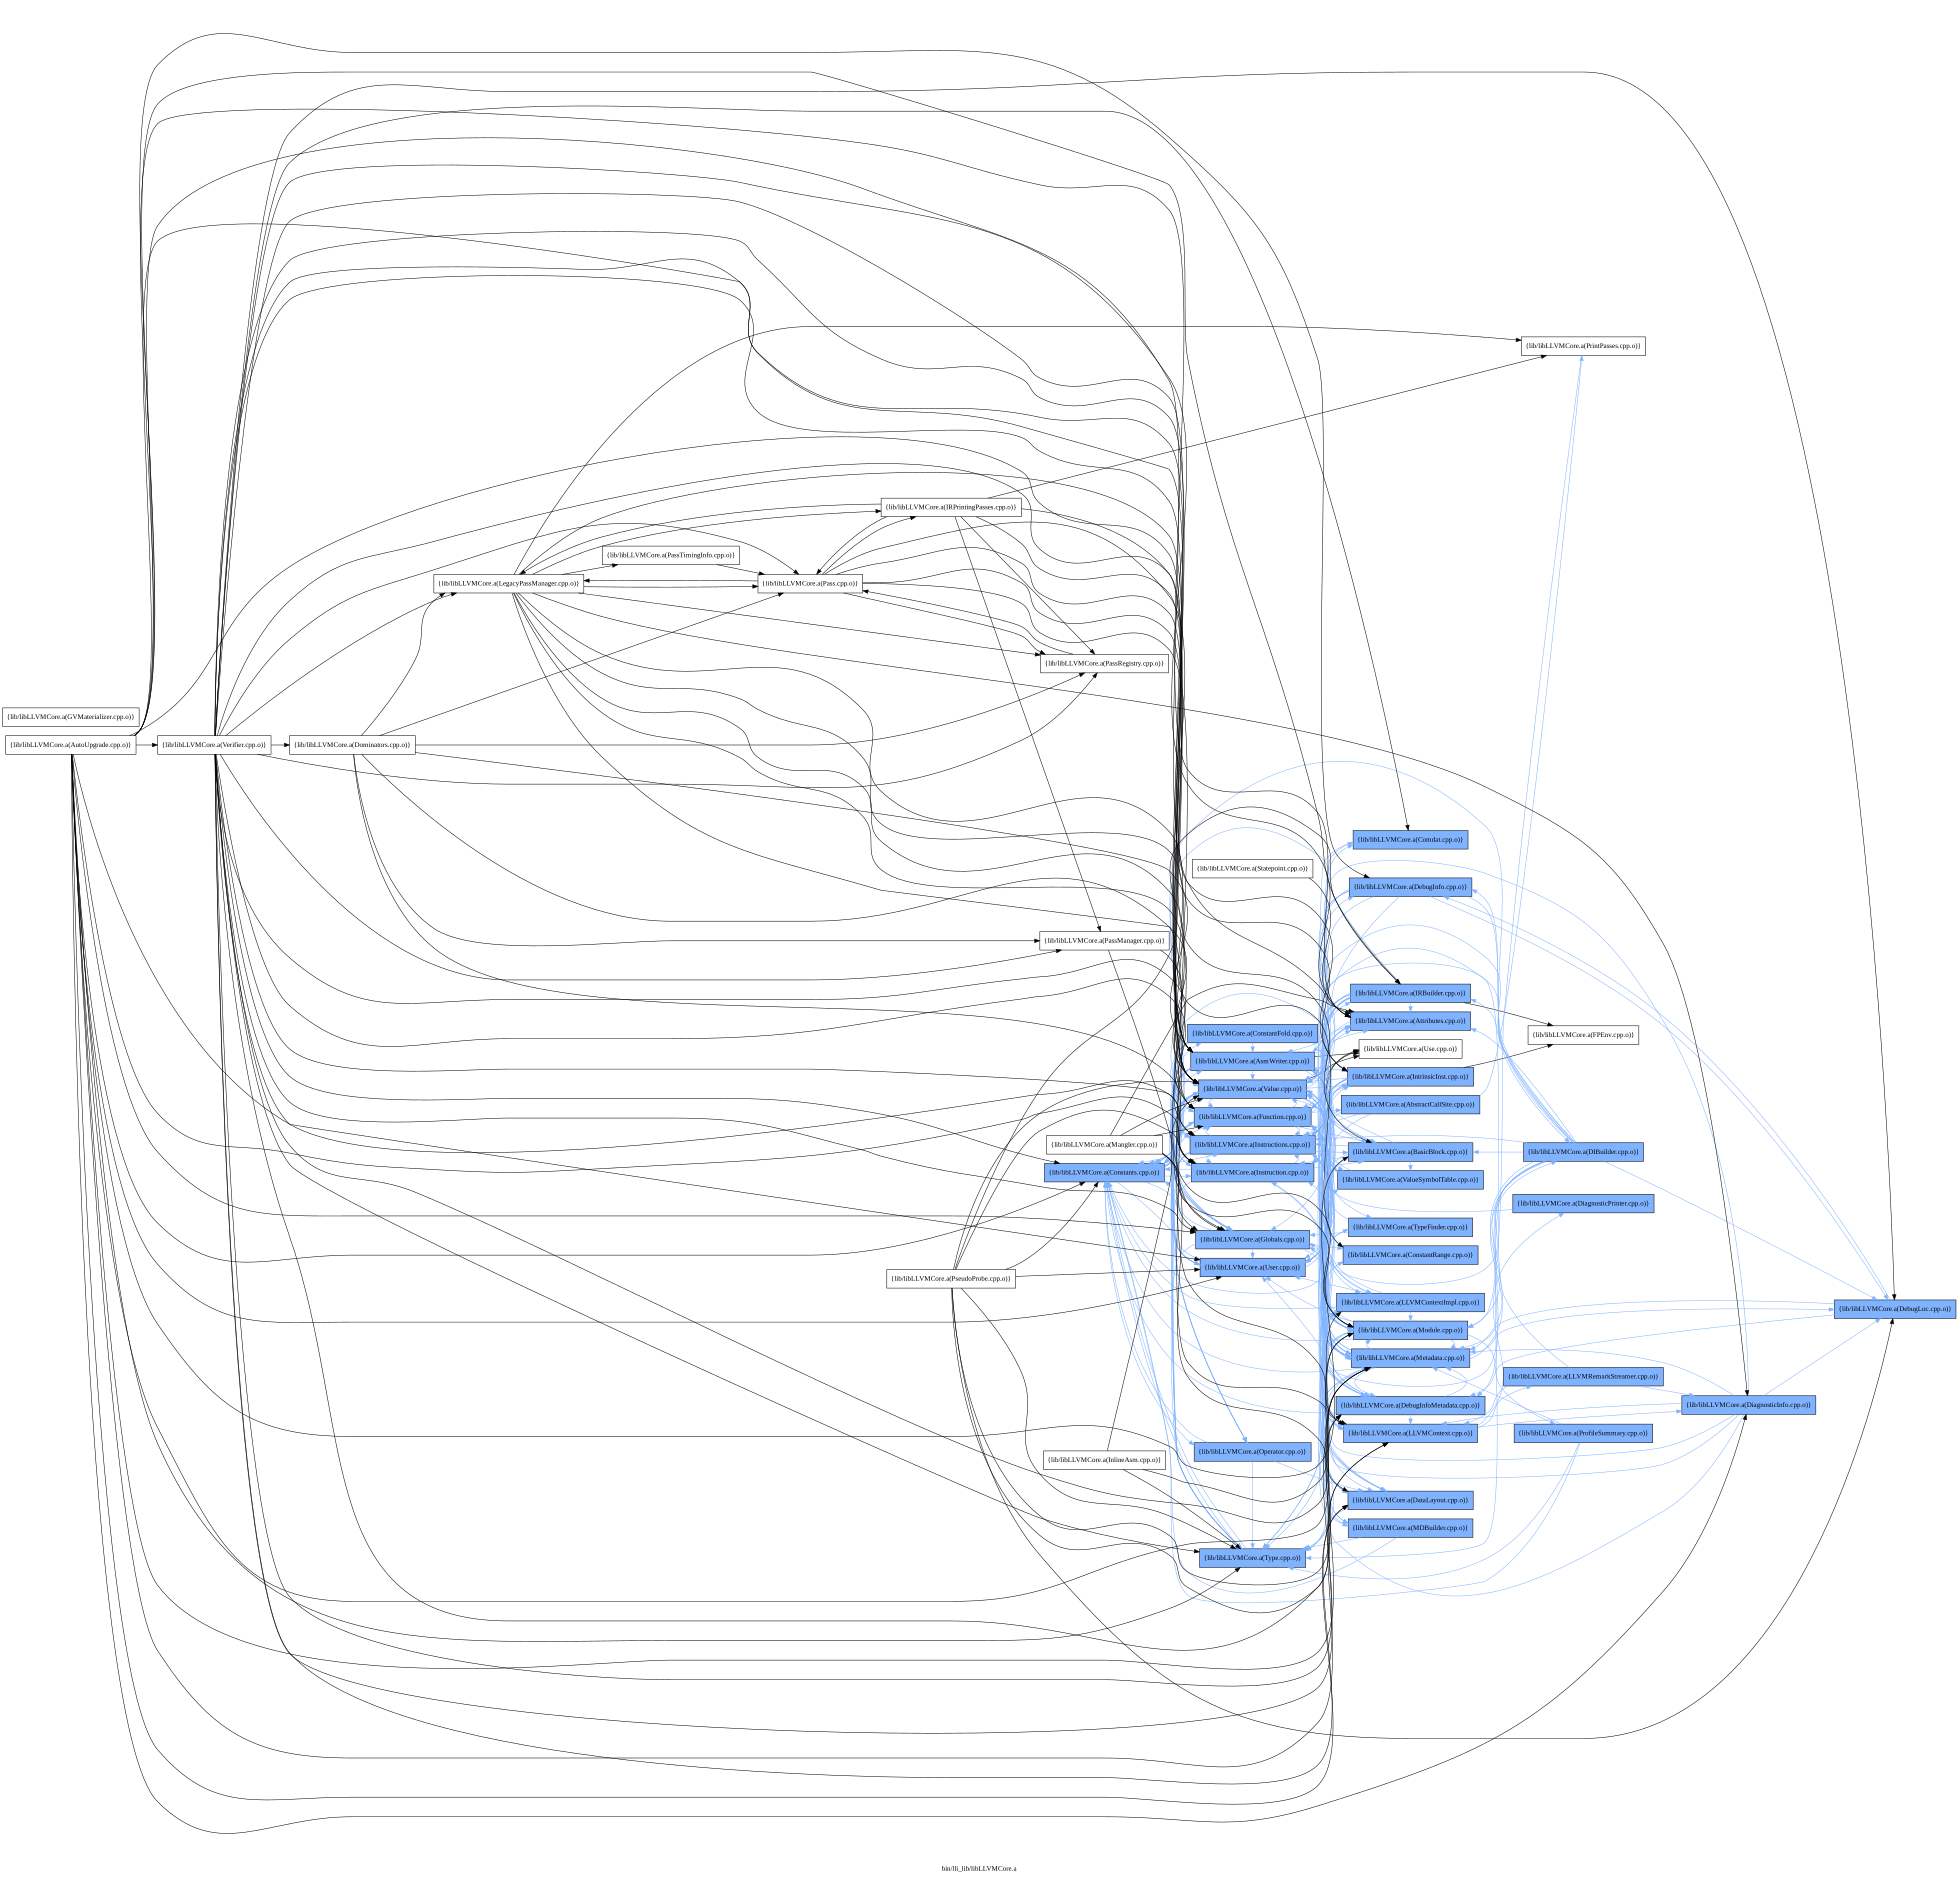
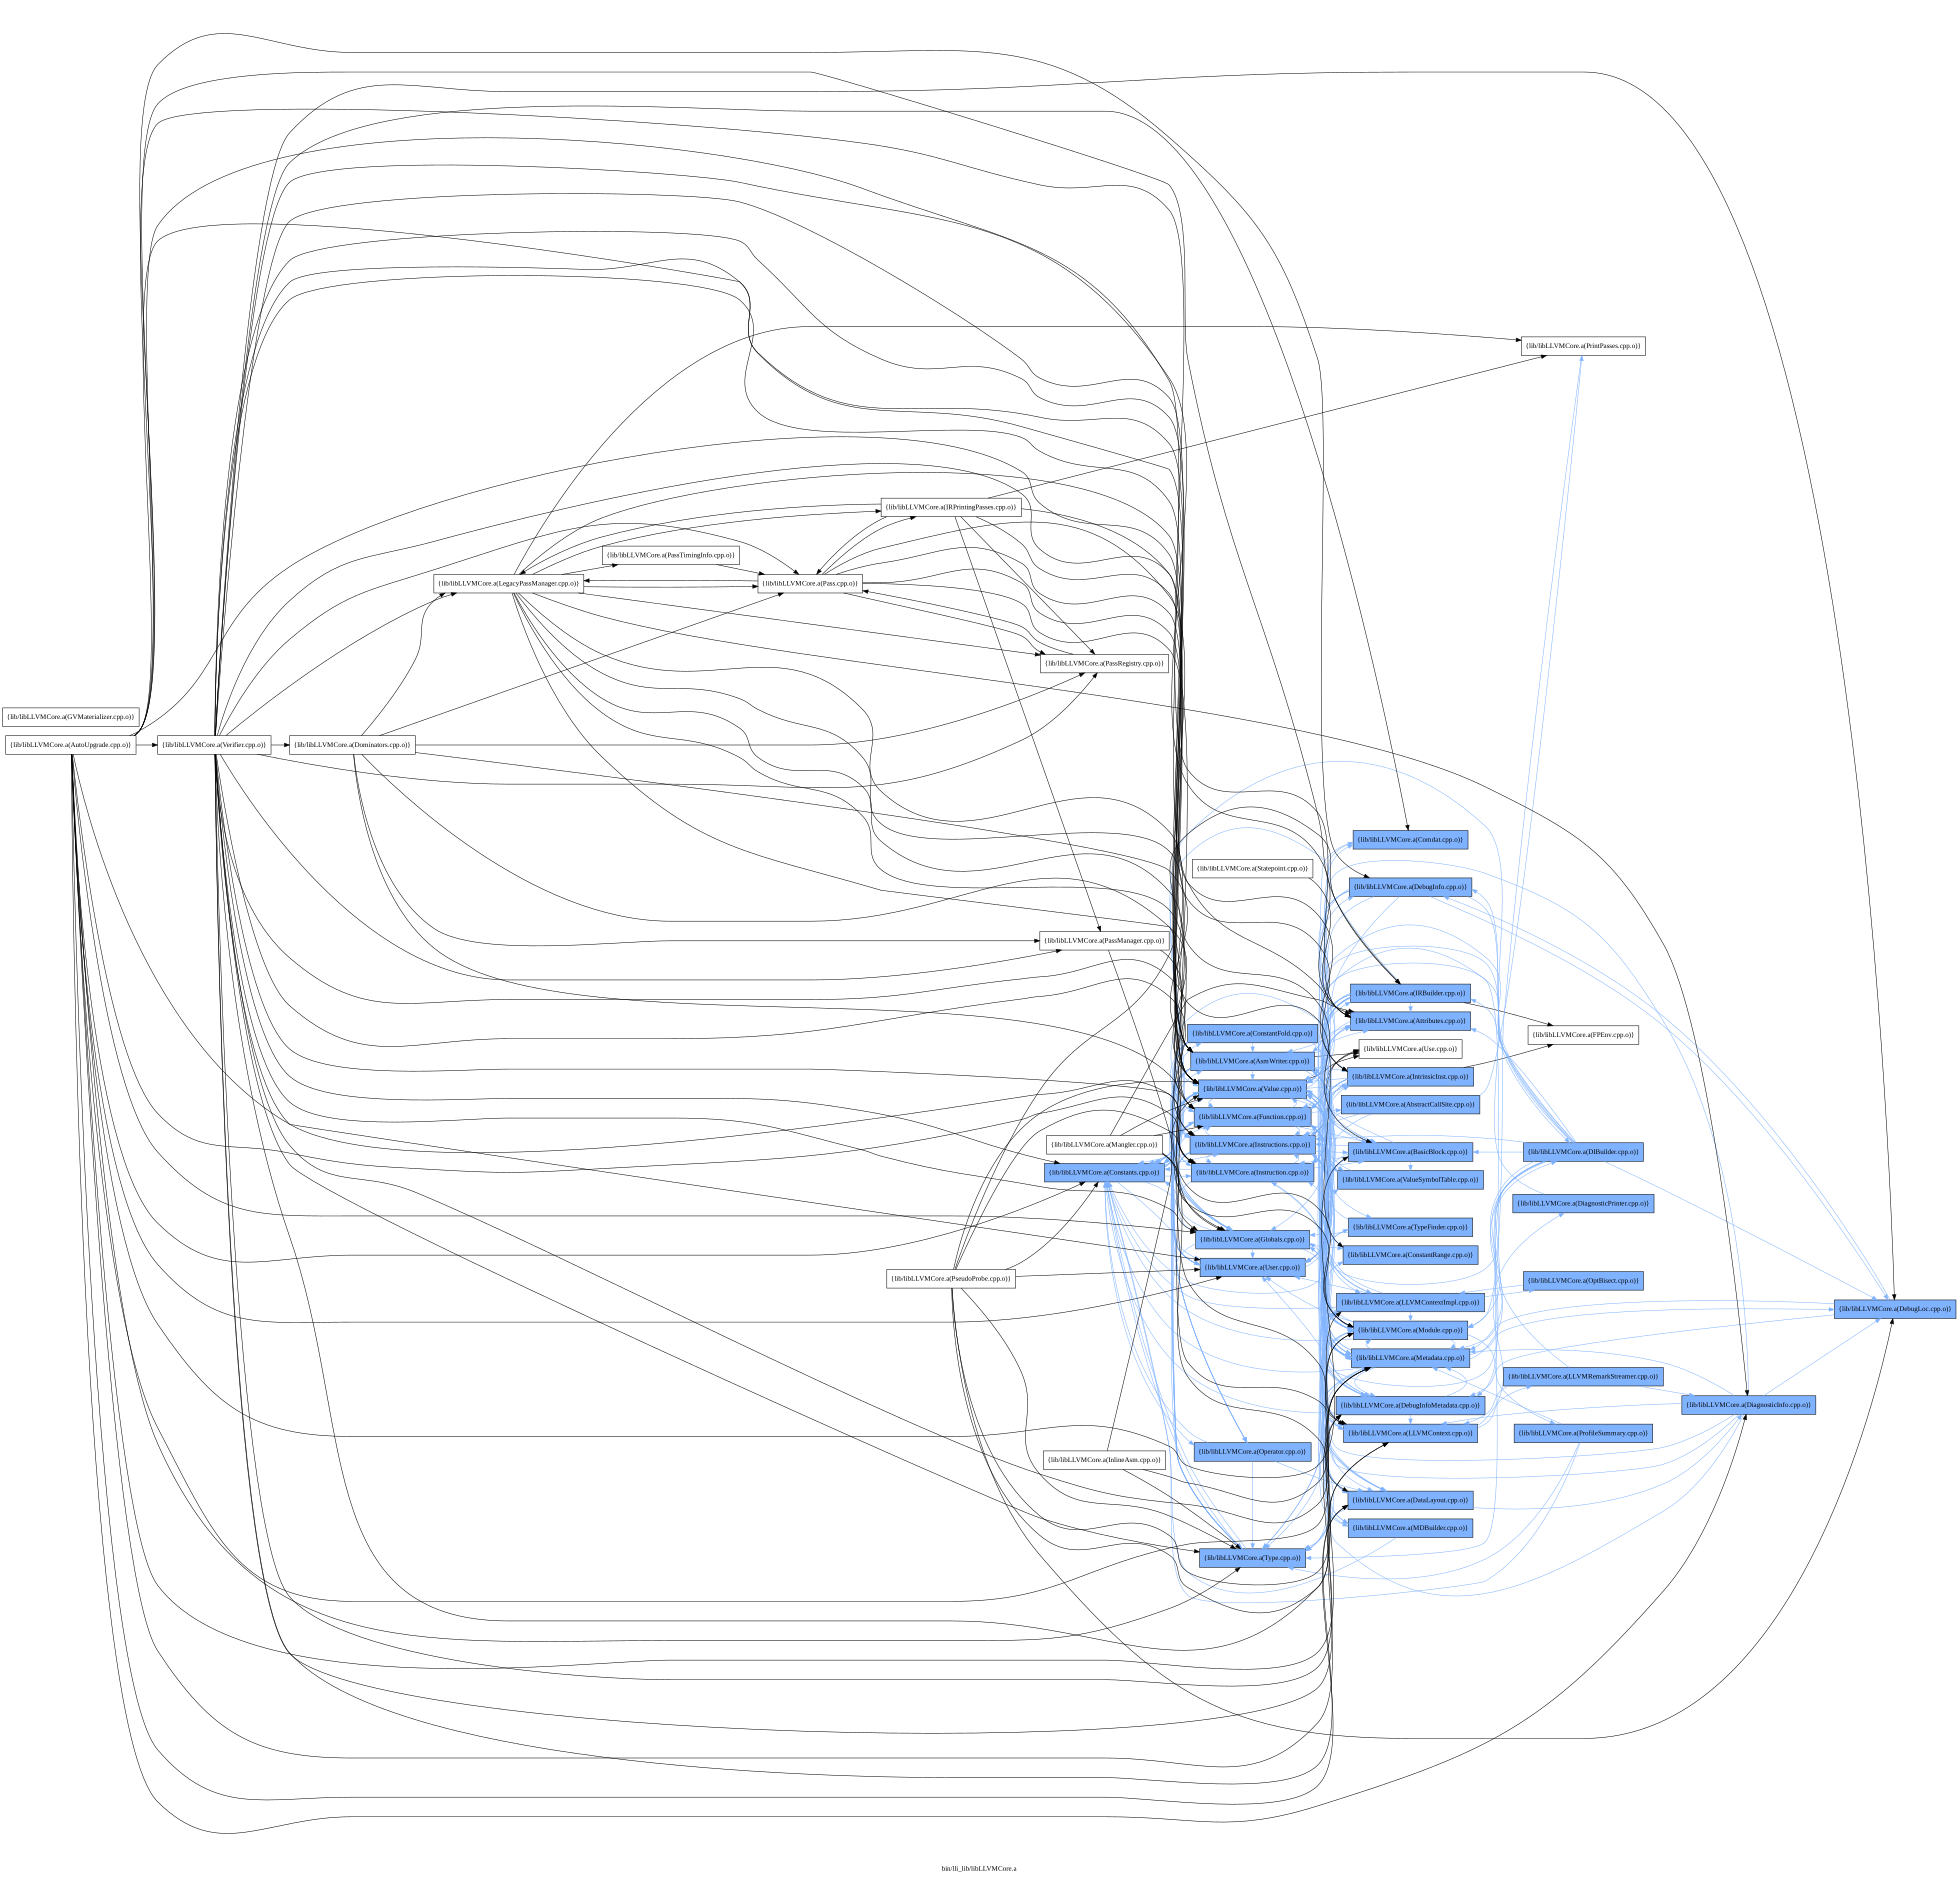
(1327, 1072) -> none
(1326, 1166) -> none
(1388, 1209) -> (1474, 956)
none -> (1583, 1281)
(1577, 1418) -> (1619, 1498)
(1341, 1541) -> none
